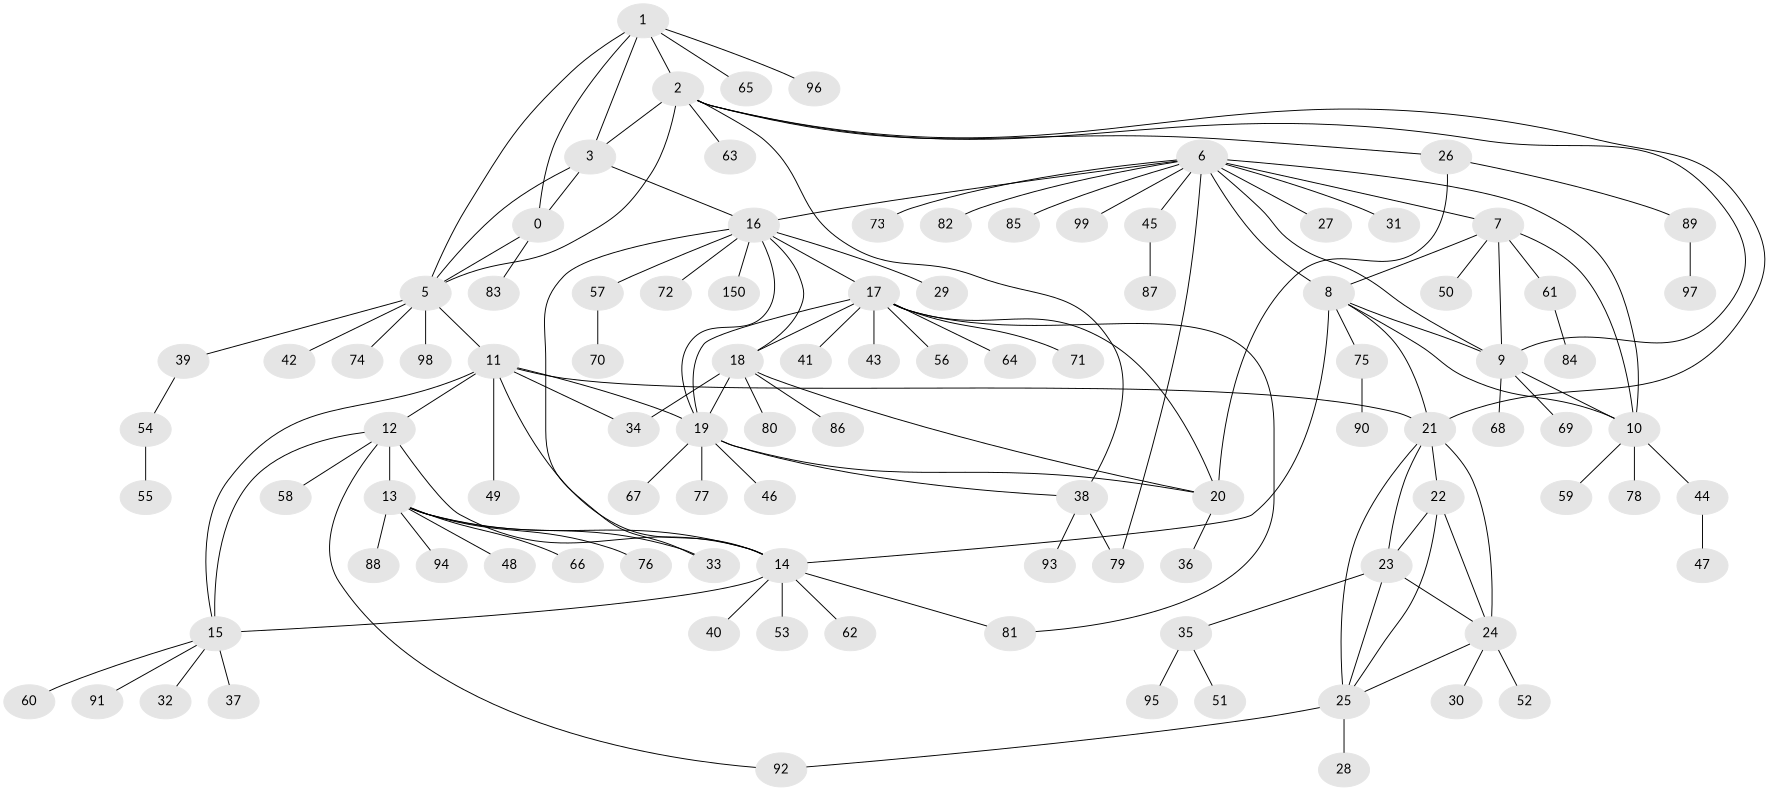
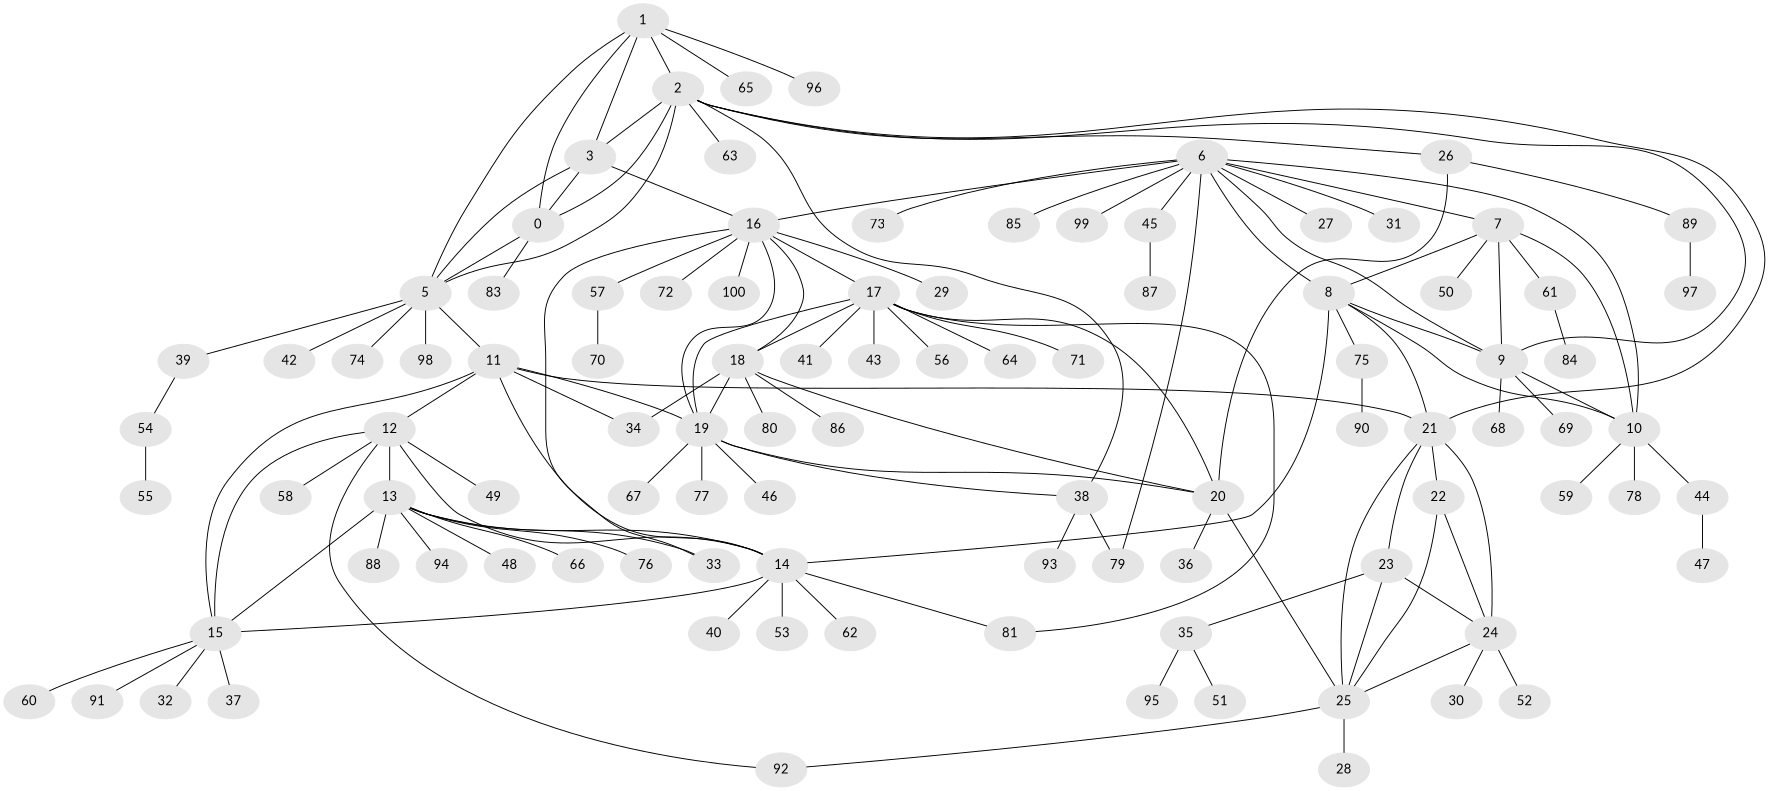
none -> (632, 166)
(946, 225) -> none
(734, 293) -> (734, 293)
(494, 429) -> (442, 464)
(1413, 532) -> none
none -> (303, 566)
none -> (1278, 595)
